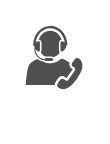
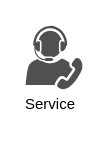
none -> (51, 104)
